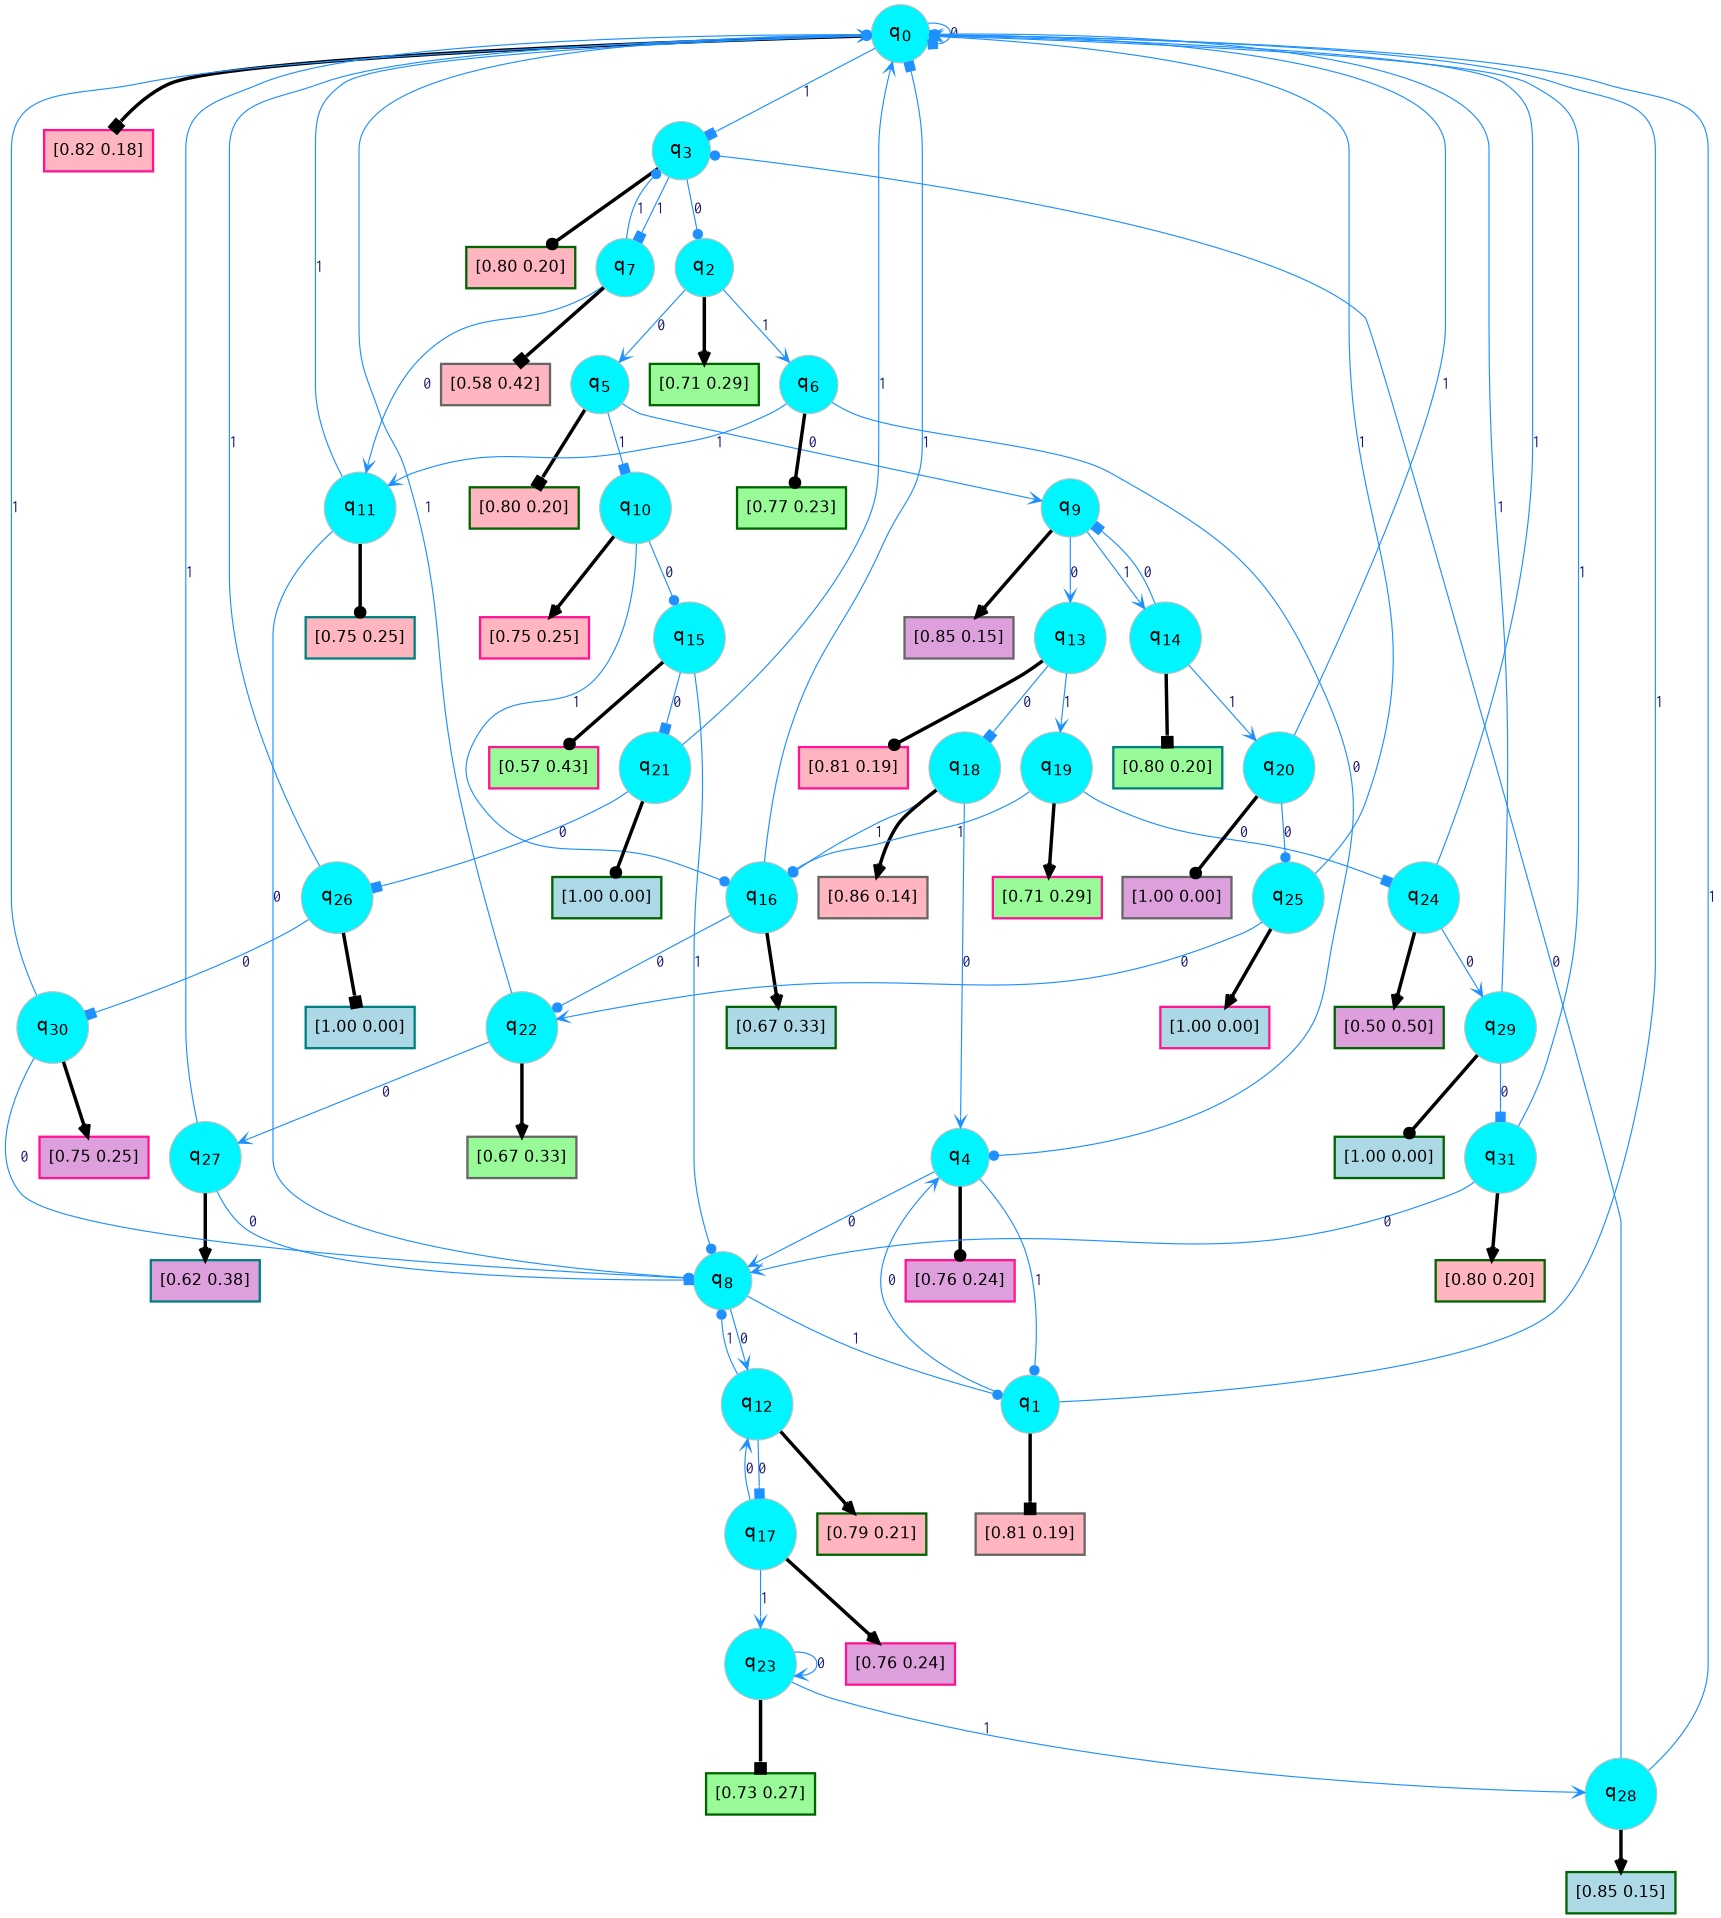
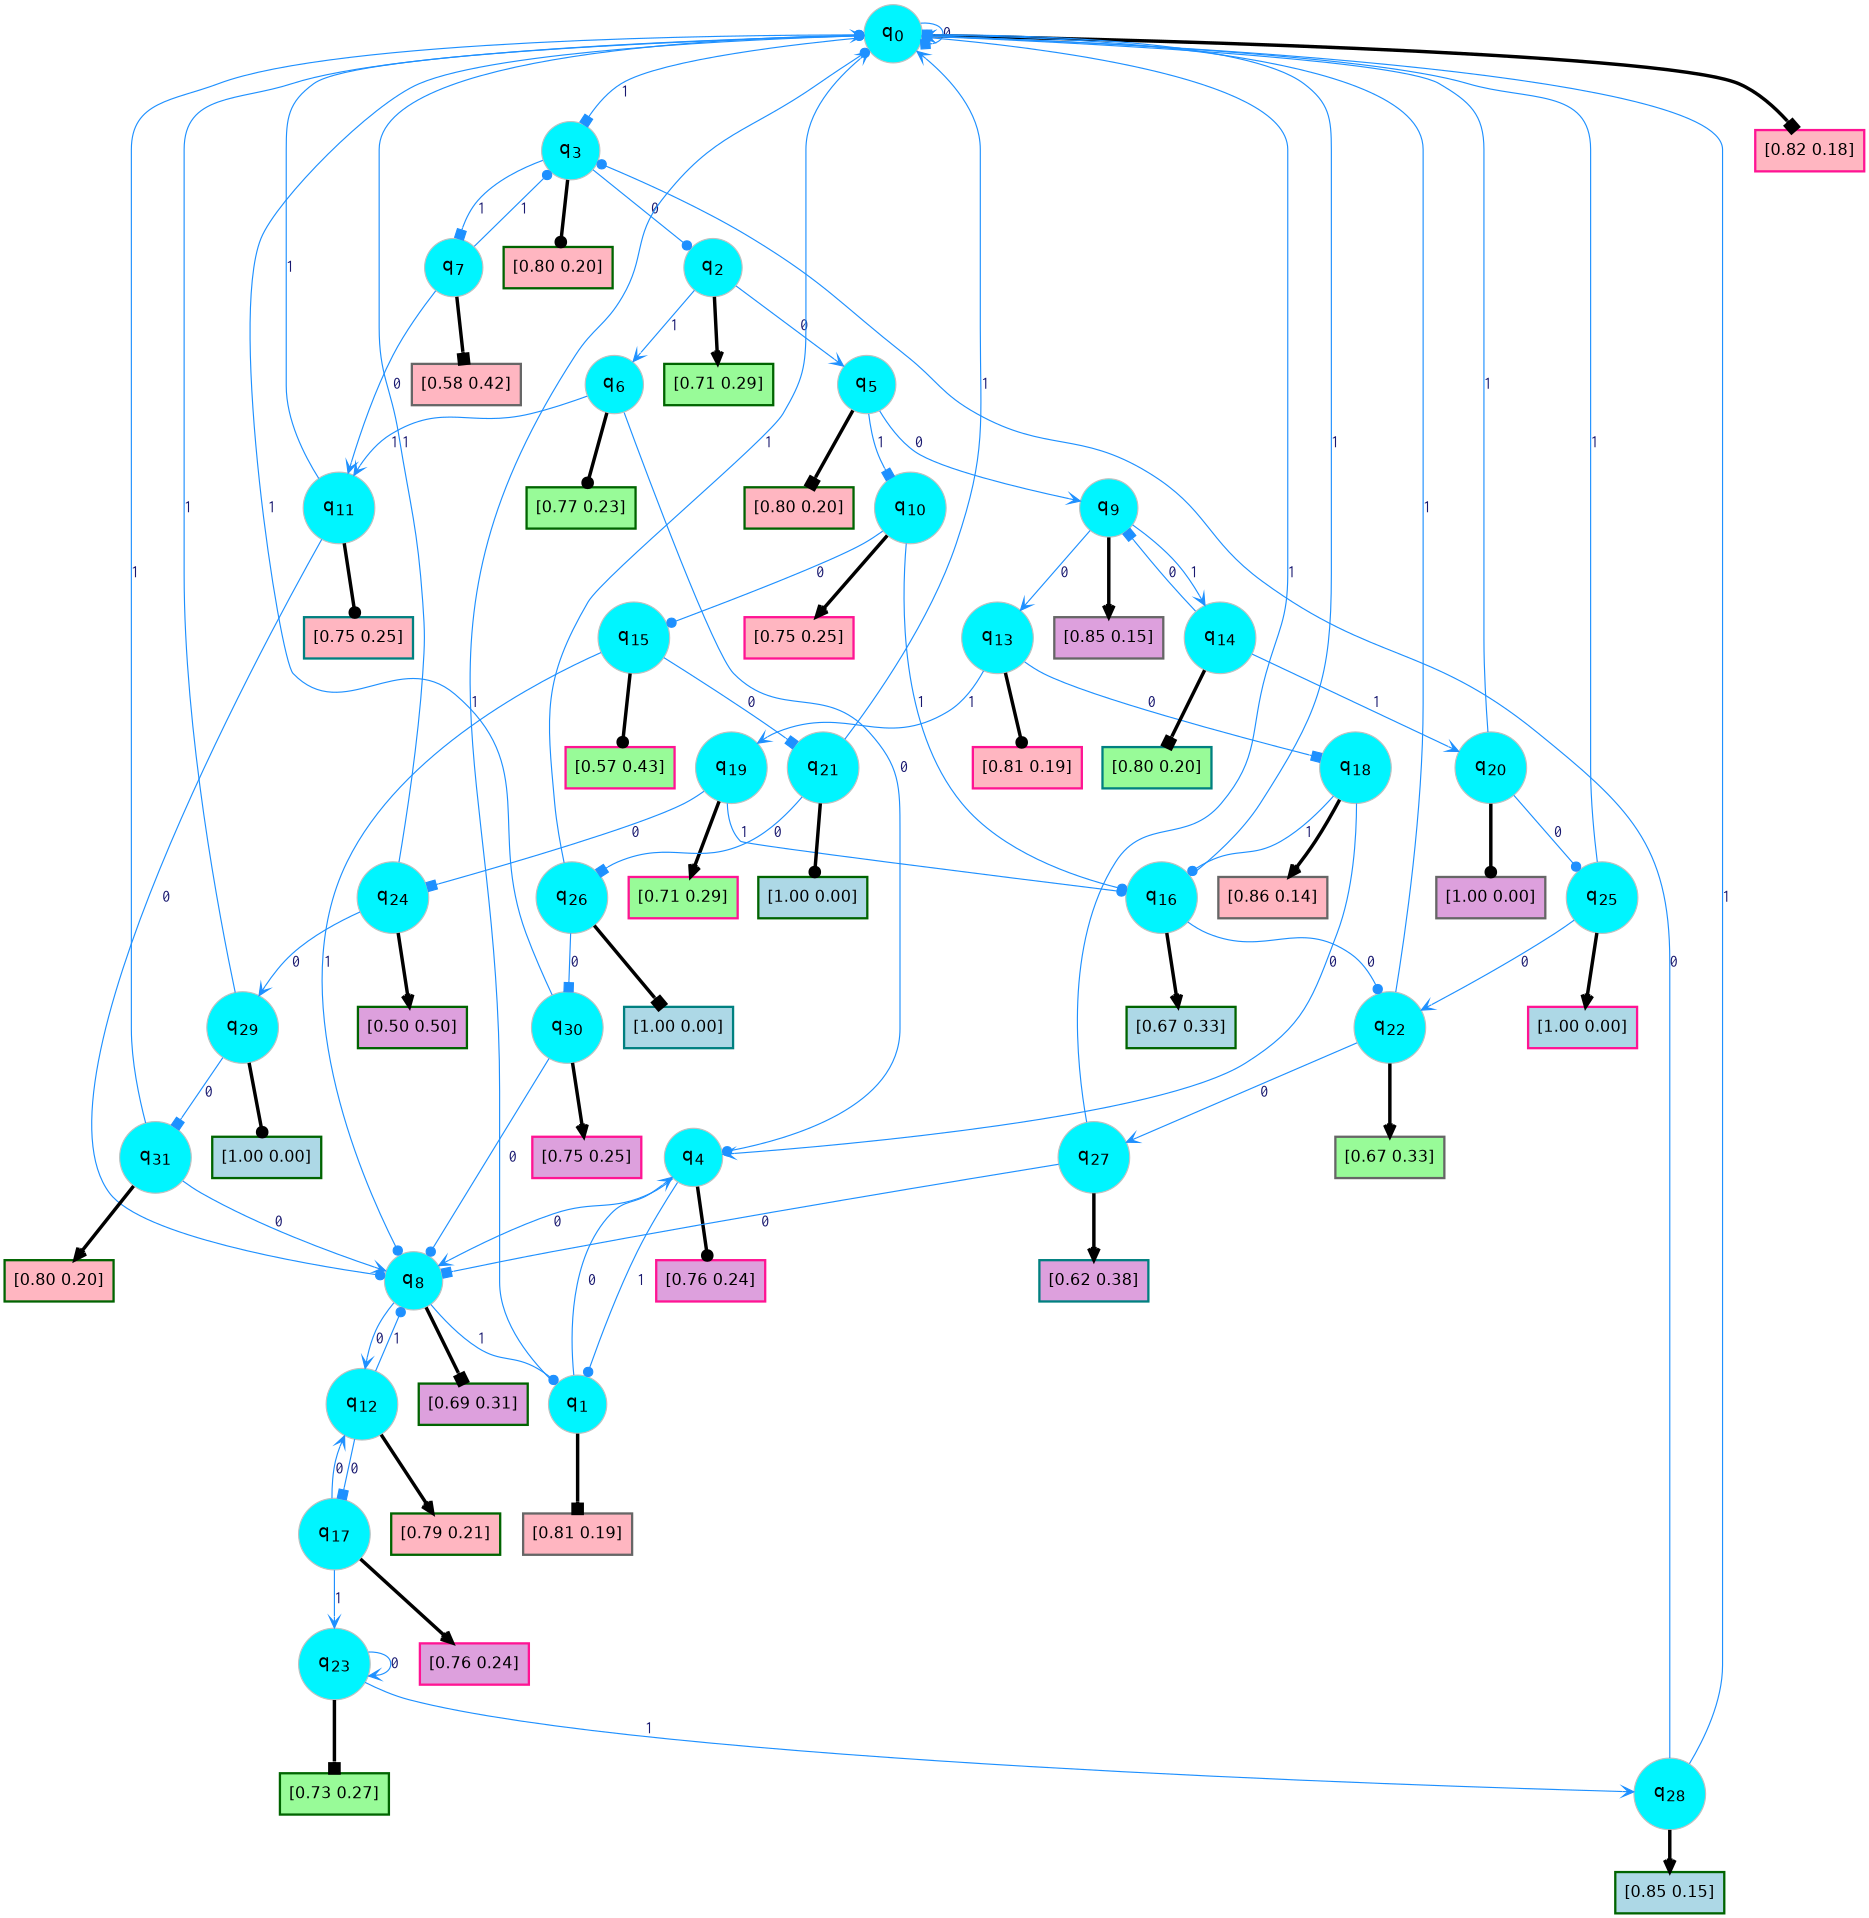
none -> (473, 1404)
